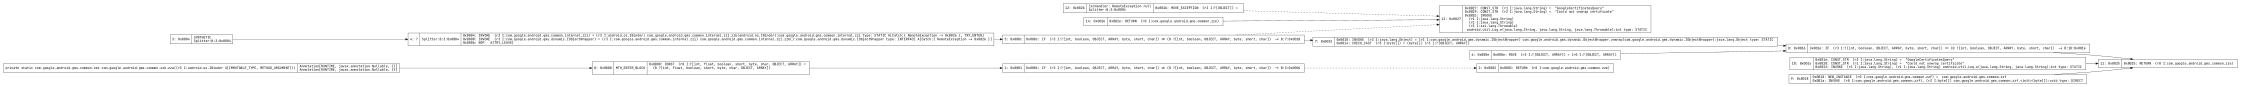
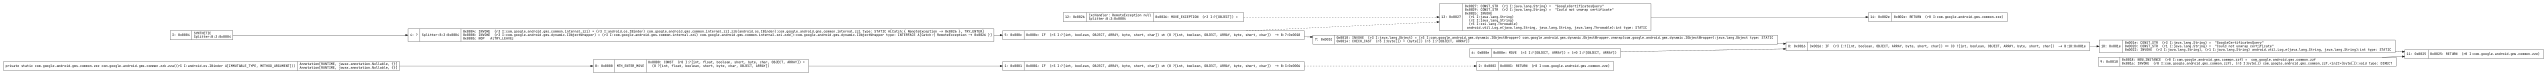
(1330, 20) -> (1758, 17)
(2092, 55) -> (2093, 46)
(630, 68) -> (630, 66)
